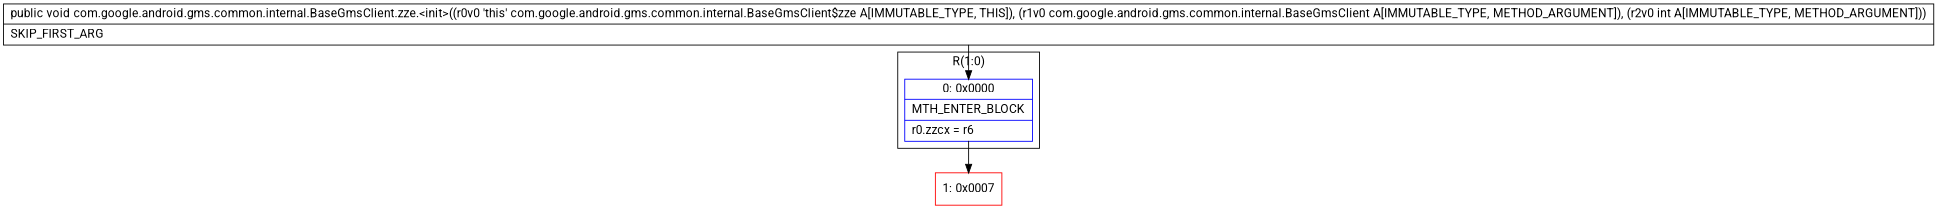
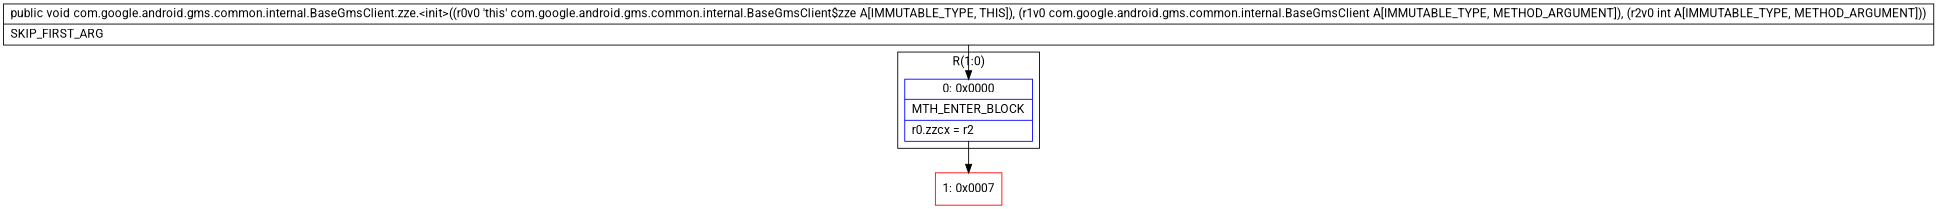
(943, 130) -> (943, 130)
